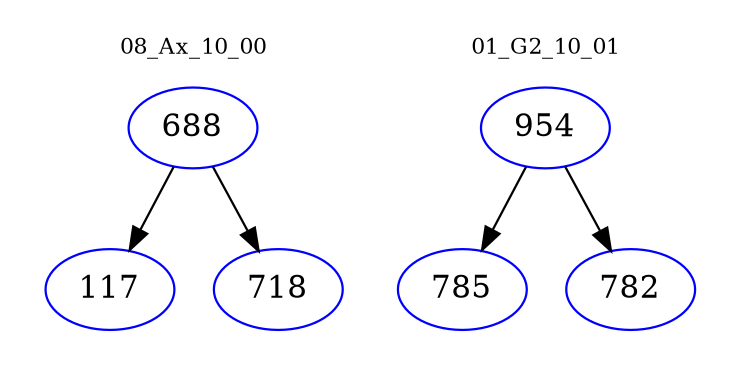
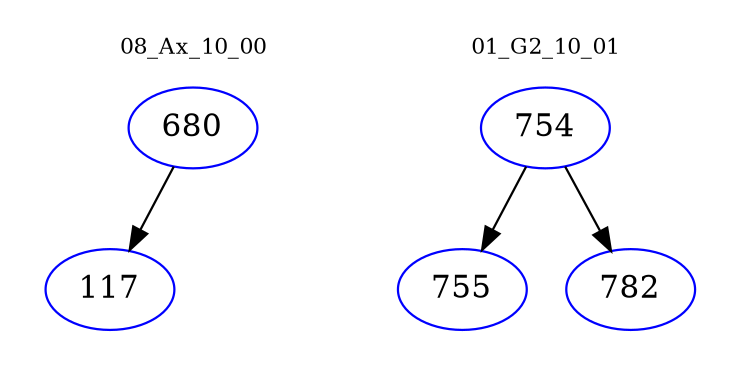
(193, 128) -> (193, 128)
(545, 128) -> (545, 128)
(278, 290) -> none
(462, 290) -> (462, 290)
